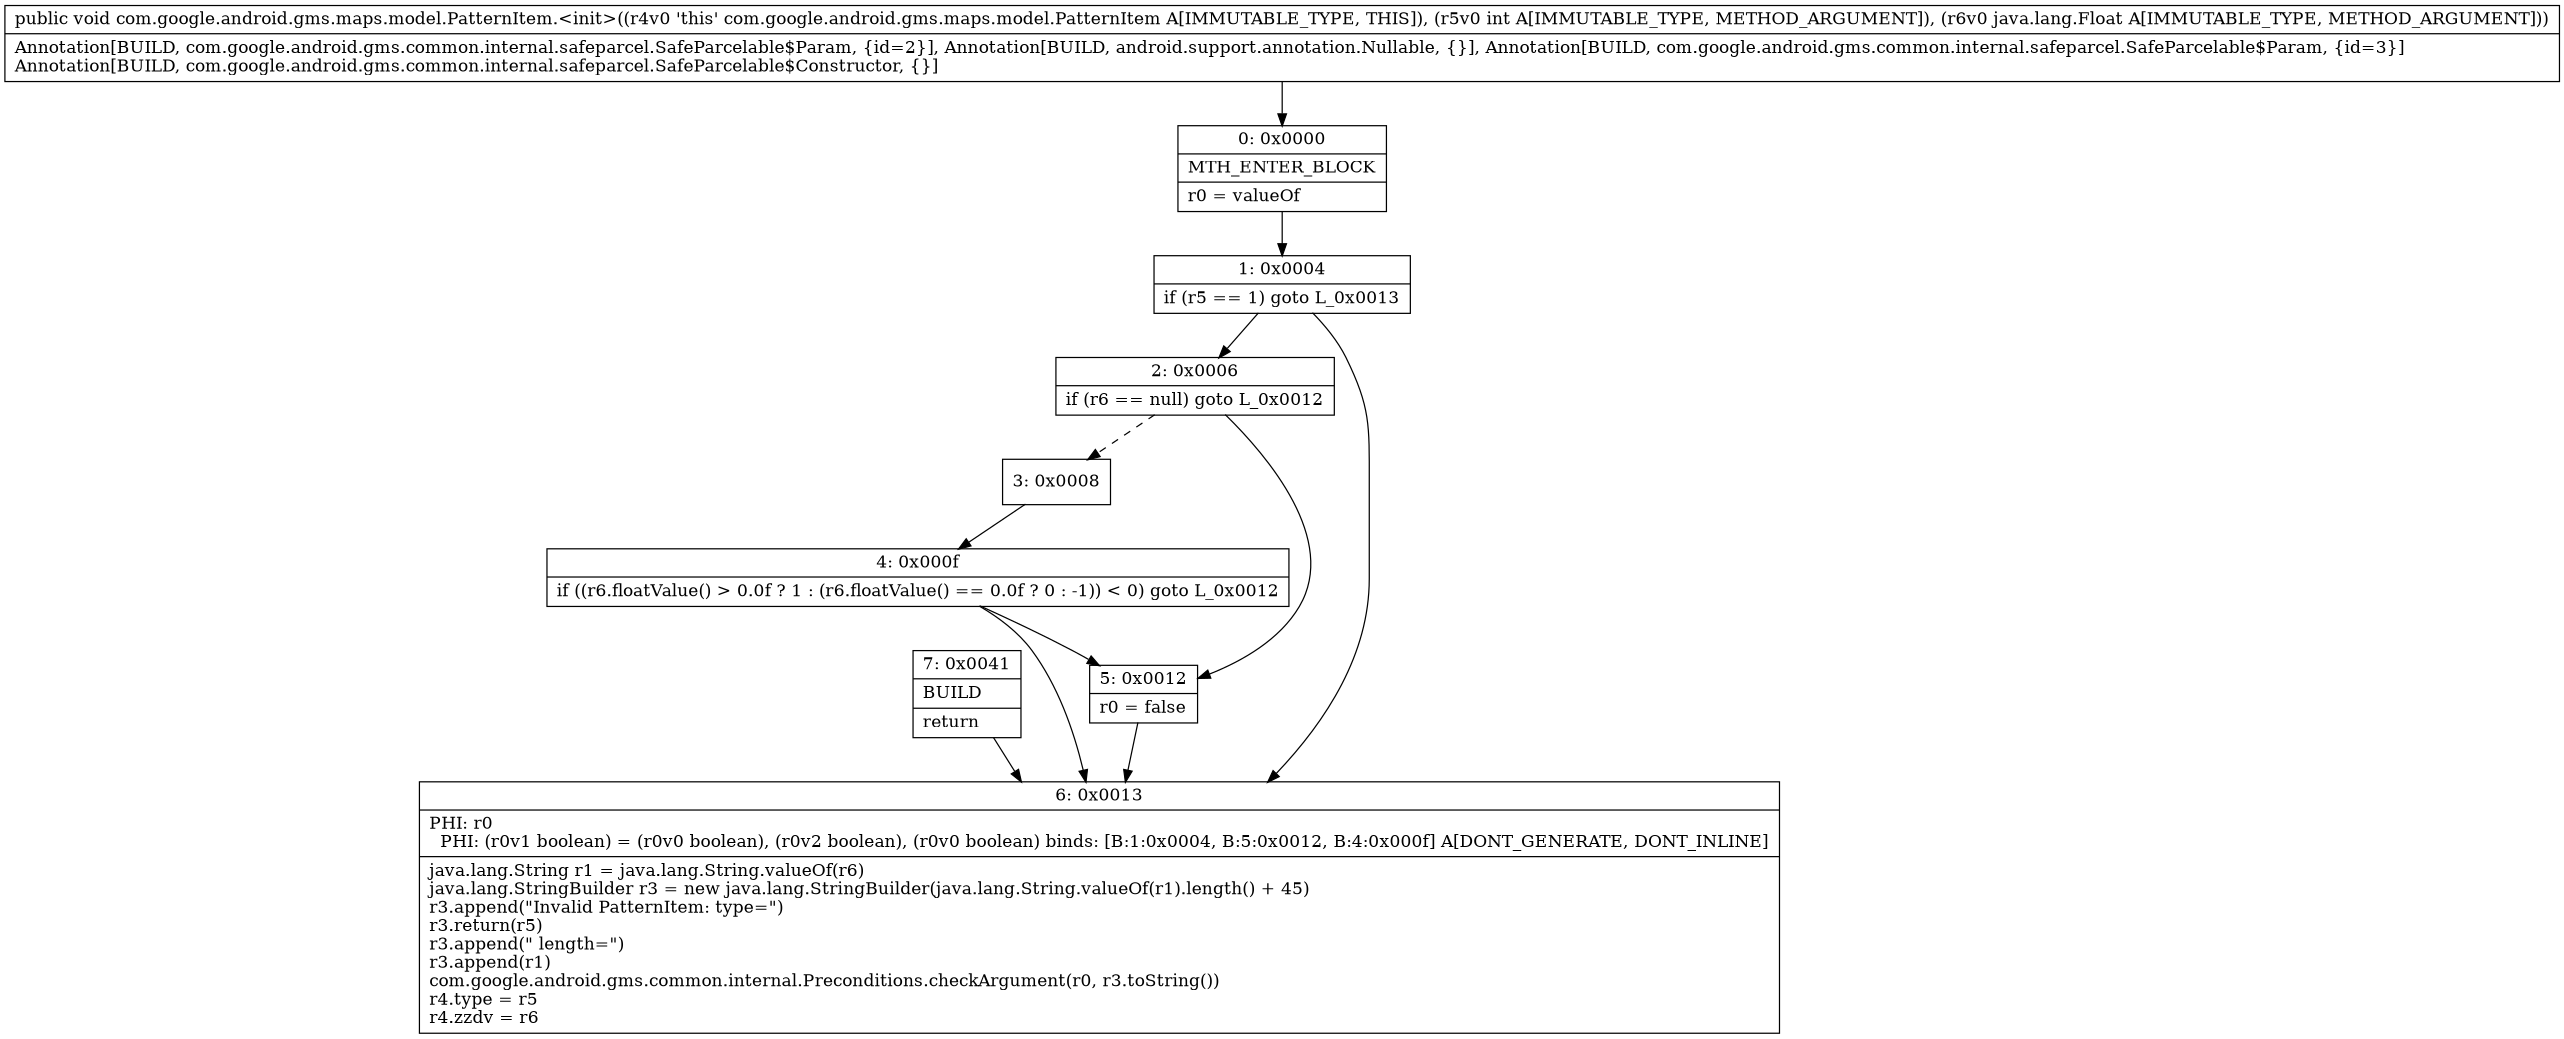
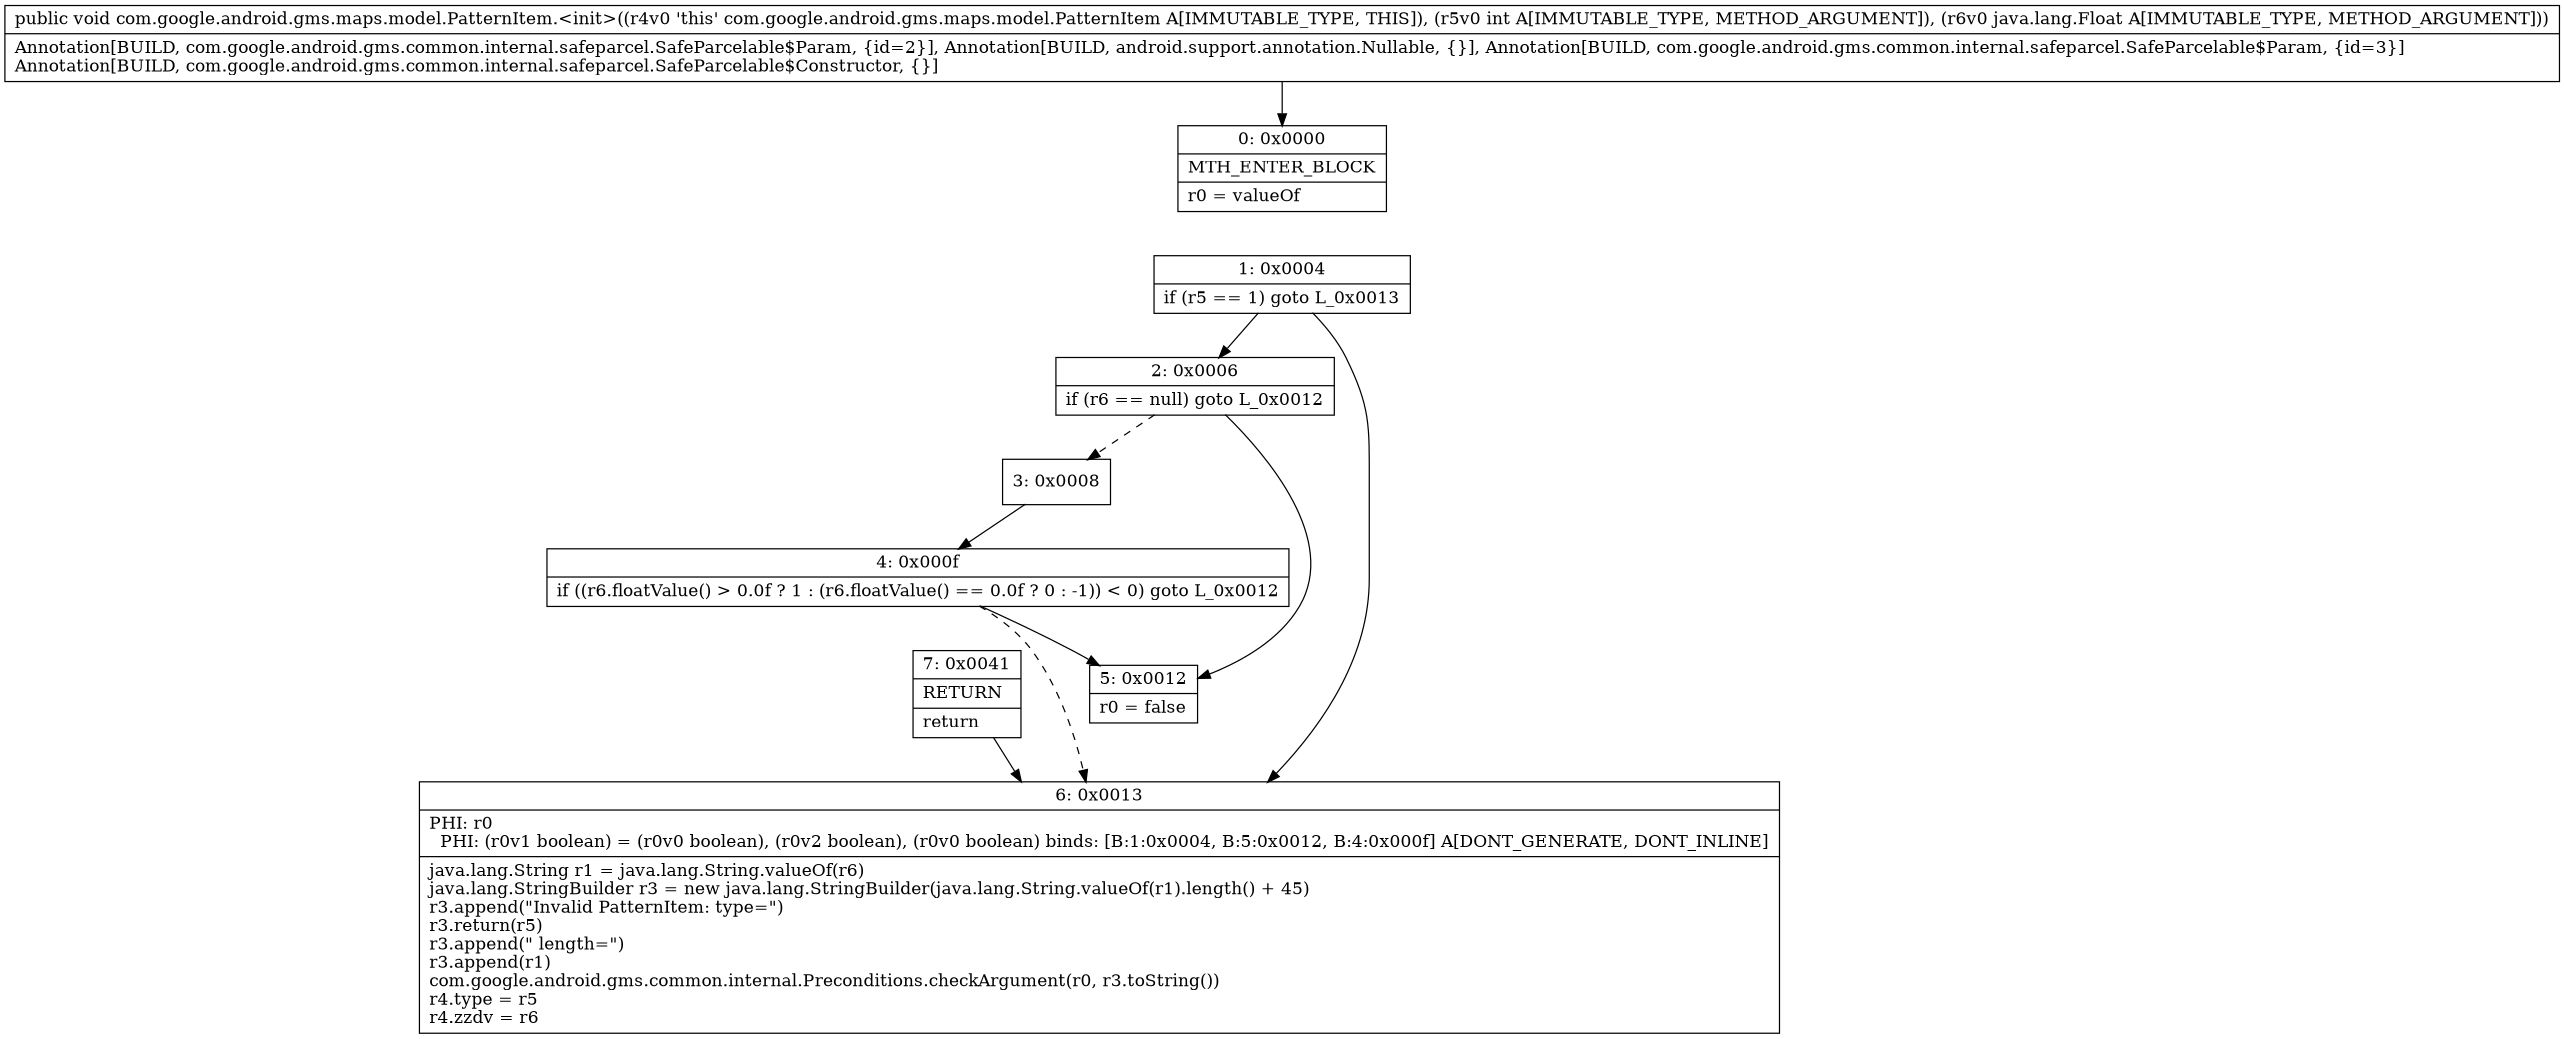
(1282, 227) -> none
(1048, 676) -> (1048, 676)
(953, 693) -> (963, 693)
(1133, 746) -> none
